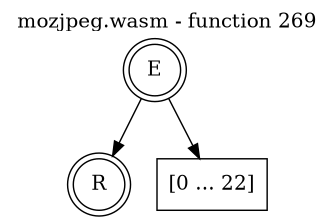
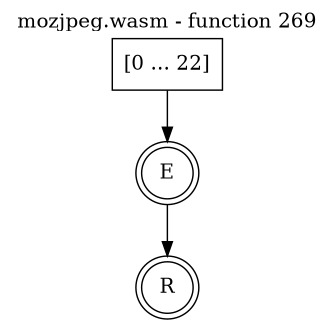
(181, 122) -> (167, 109)
